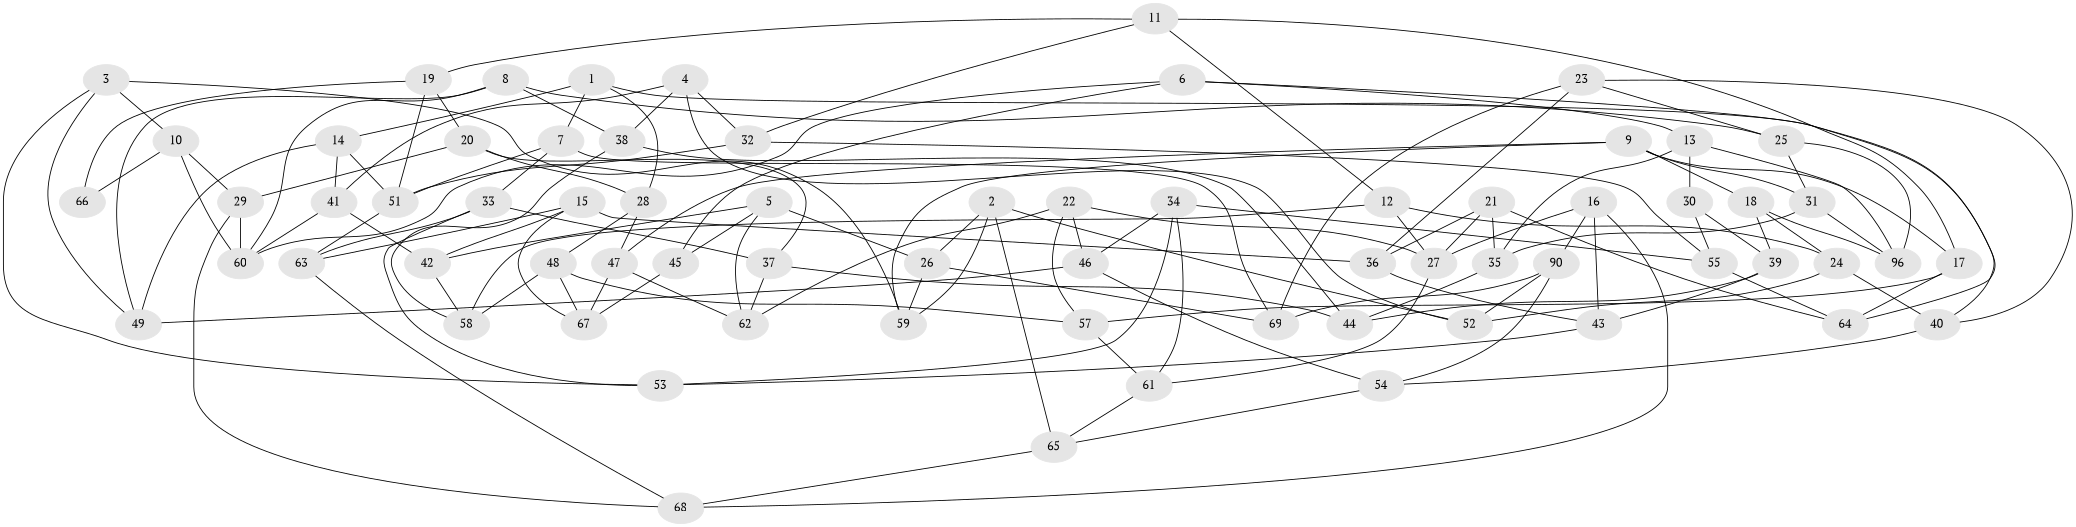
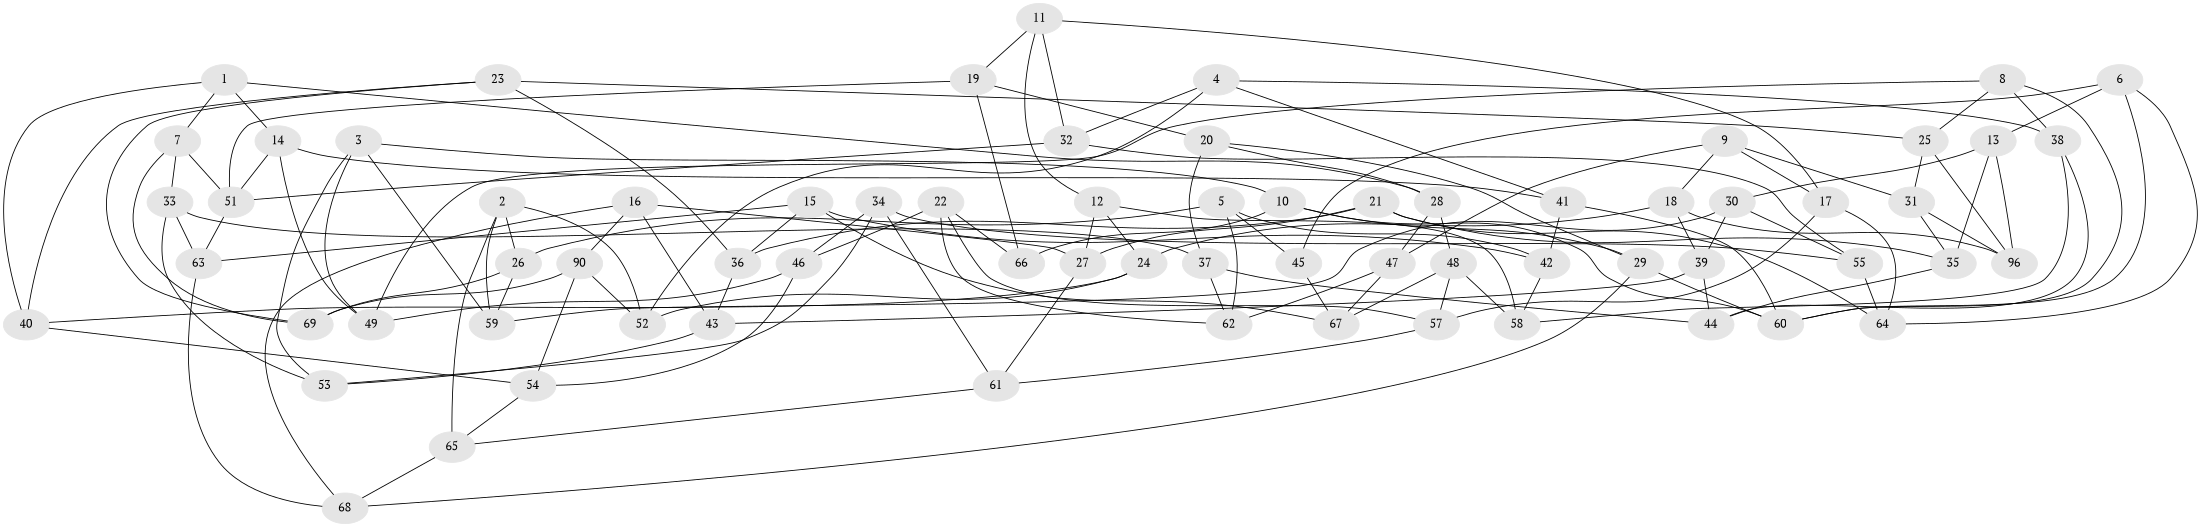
(1205, 160) -> (1186, 296)
(1254, 227) -> (981, 233)
